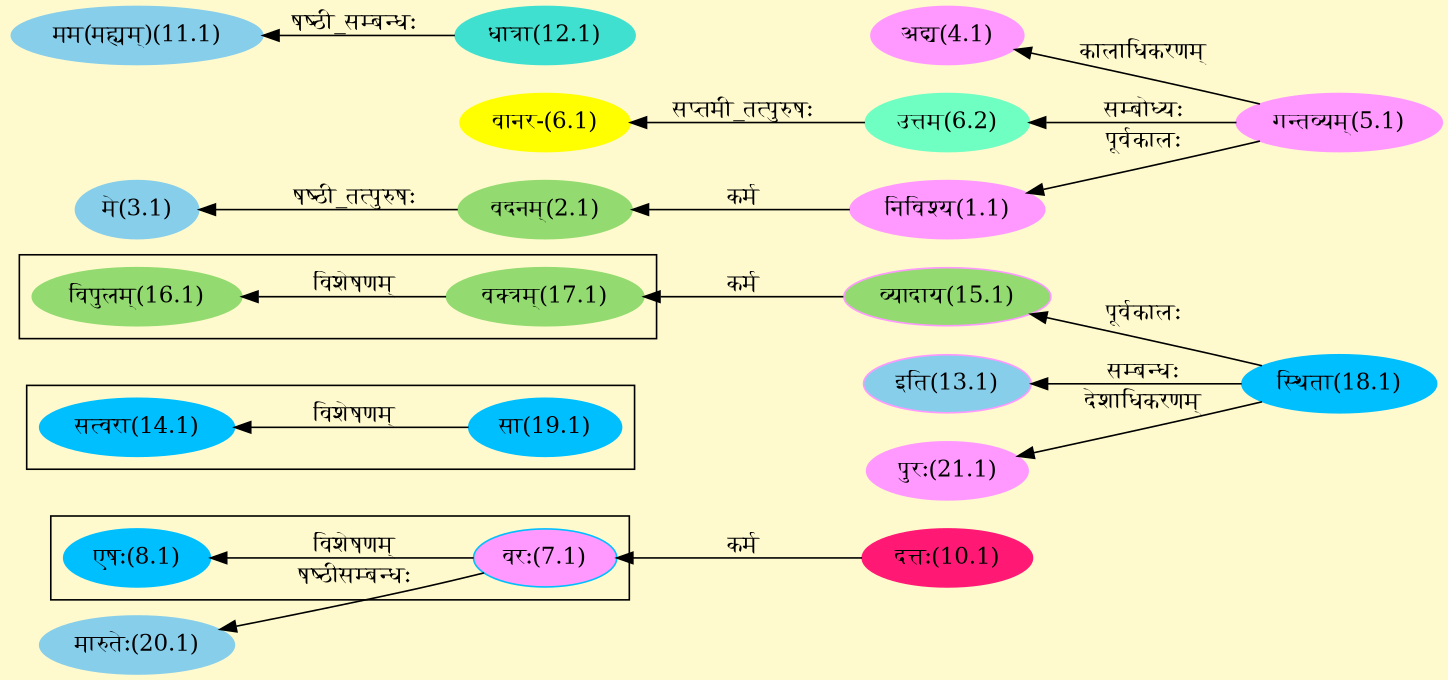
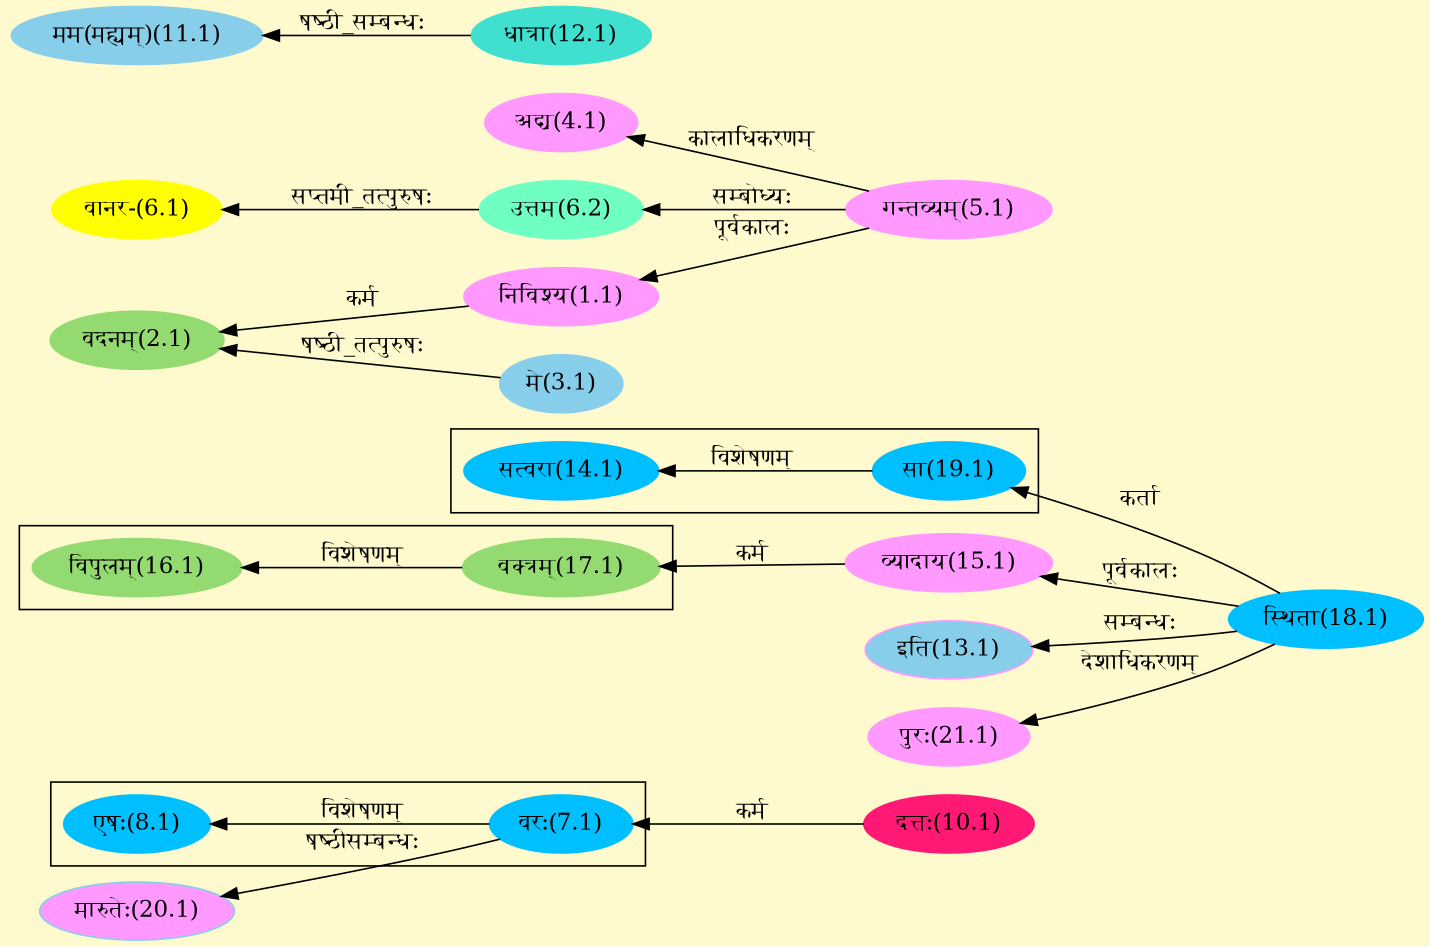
(337, 210) -> (369, 364)
(947, 297) -> (949, 563)
none -> (1157, 536)
(545, 558) -> (561, 824)
(137, 645) -> (137, 911)
